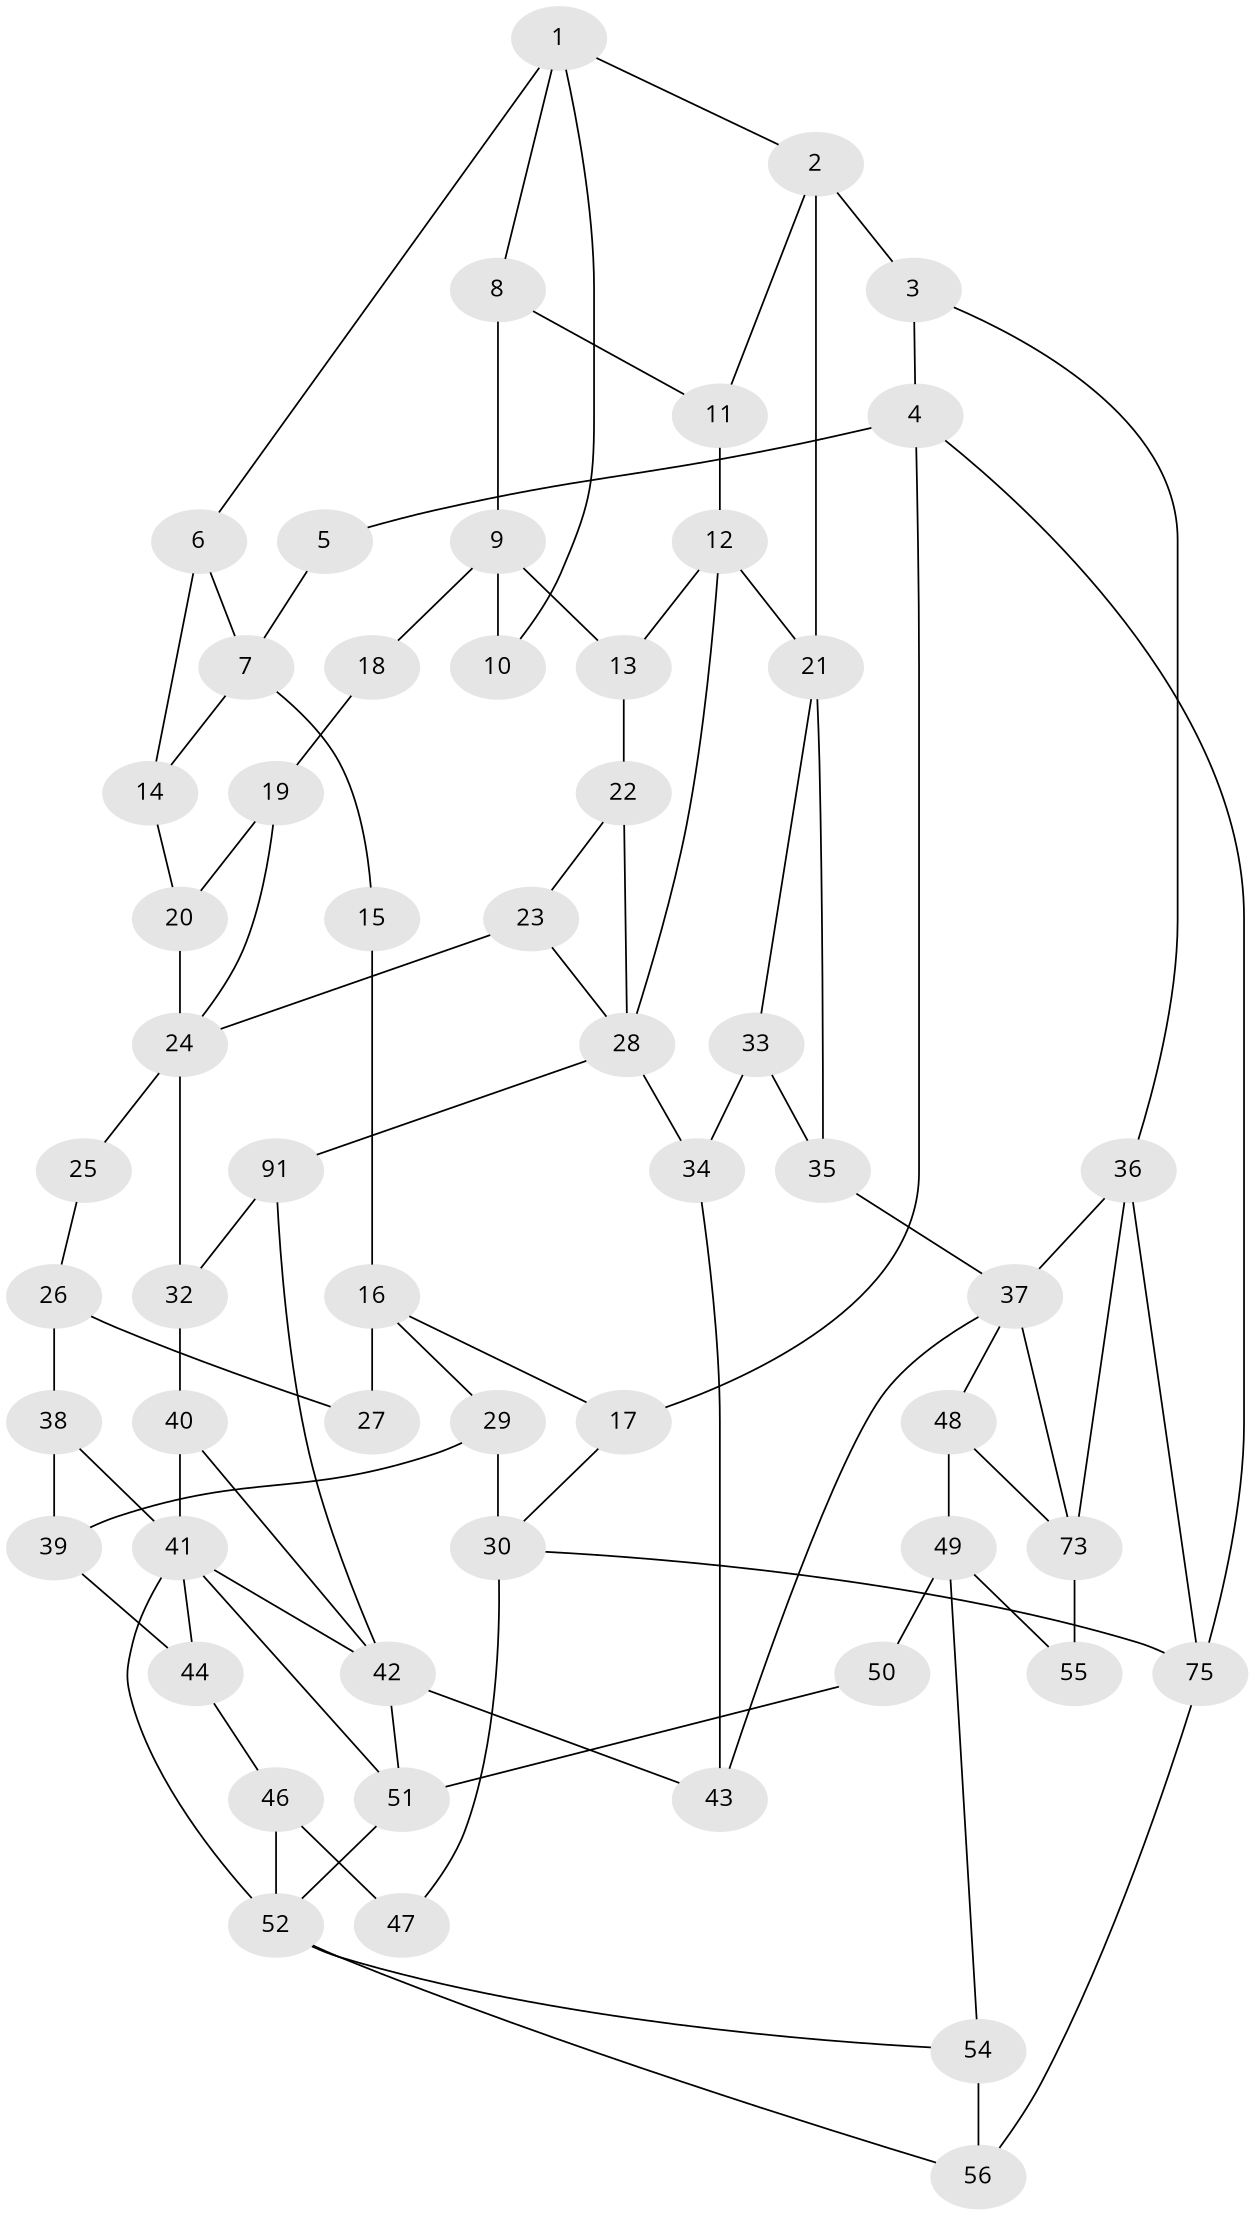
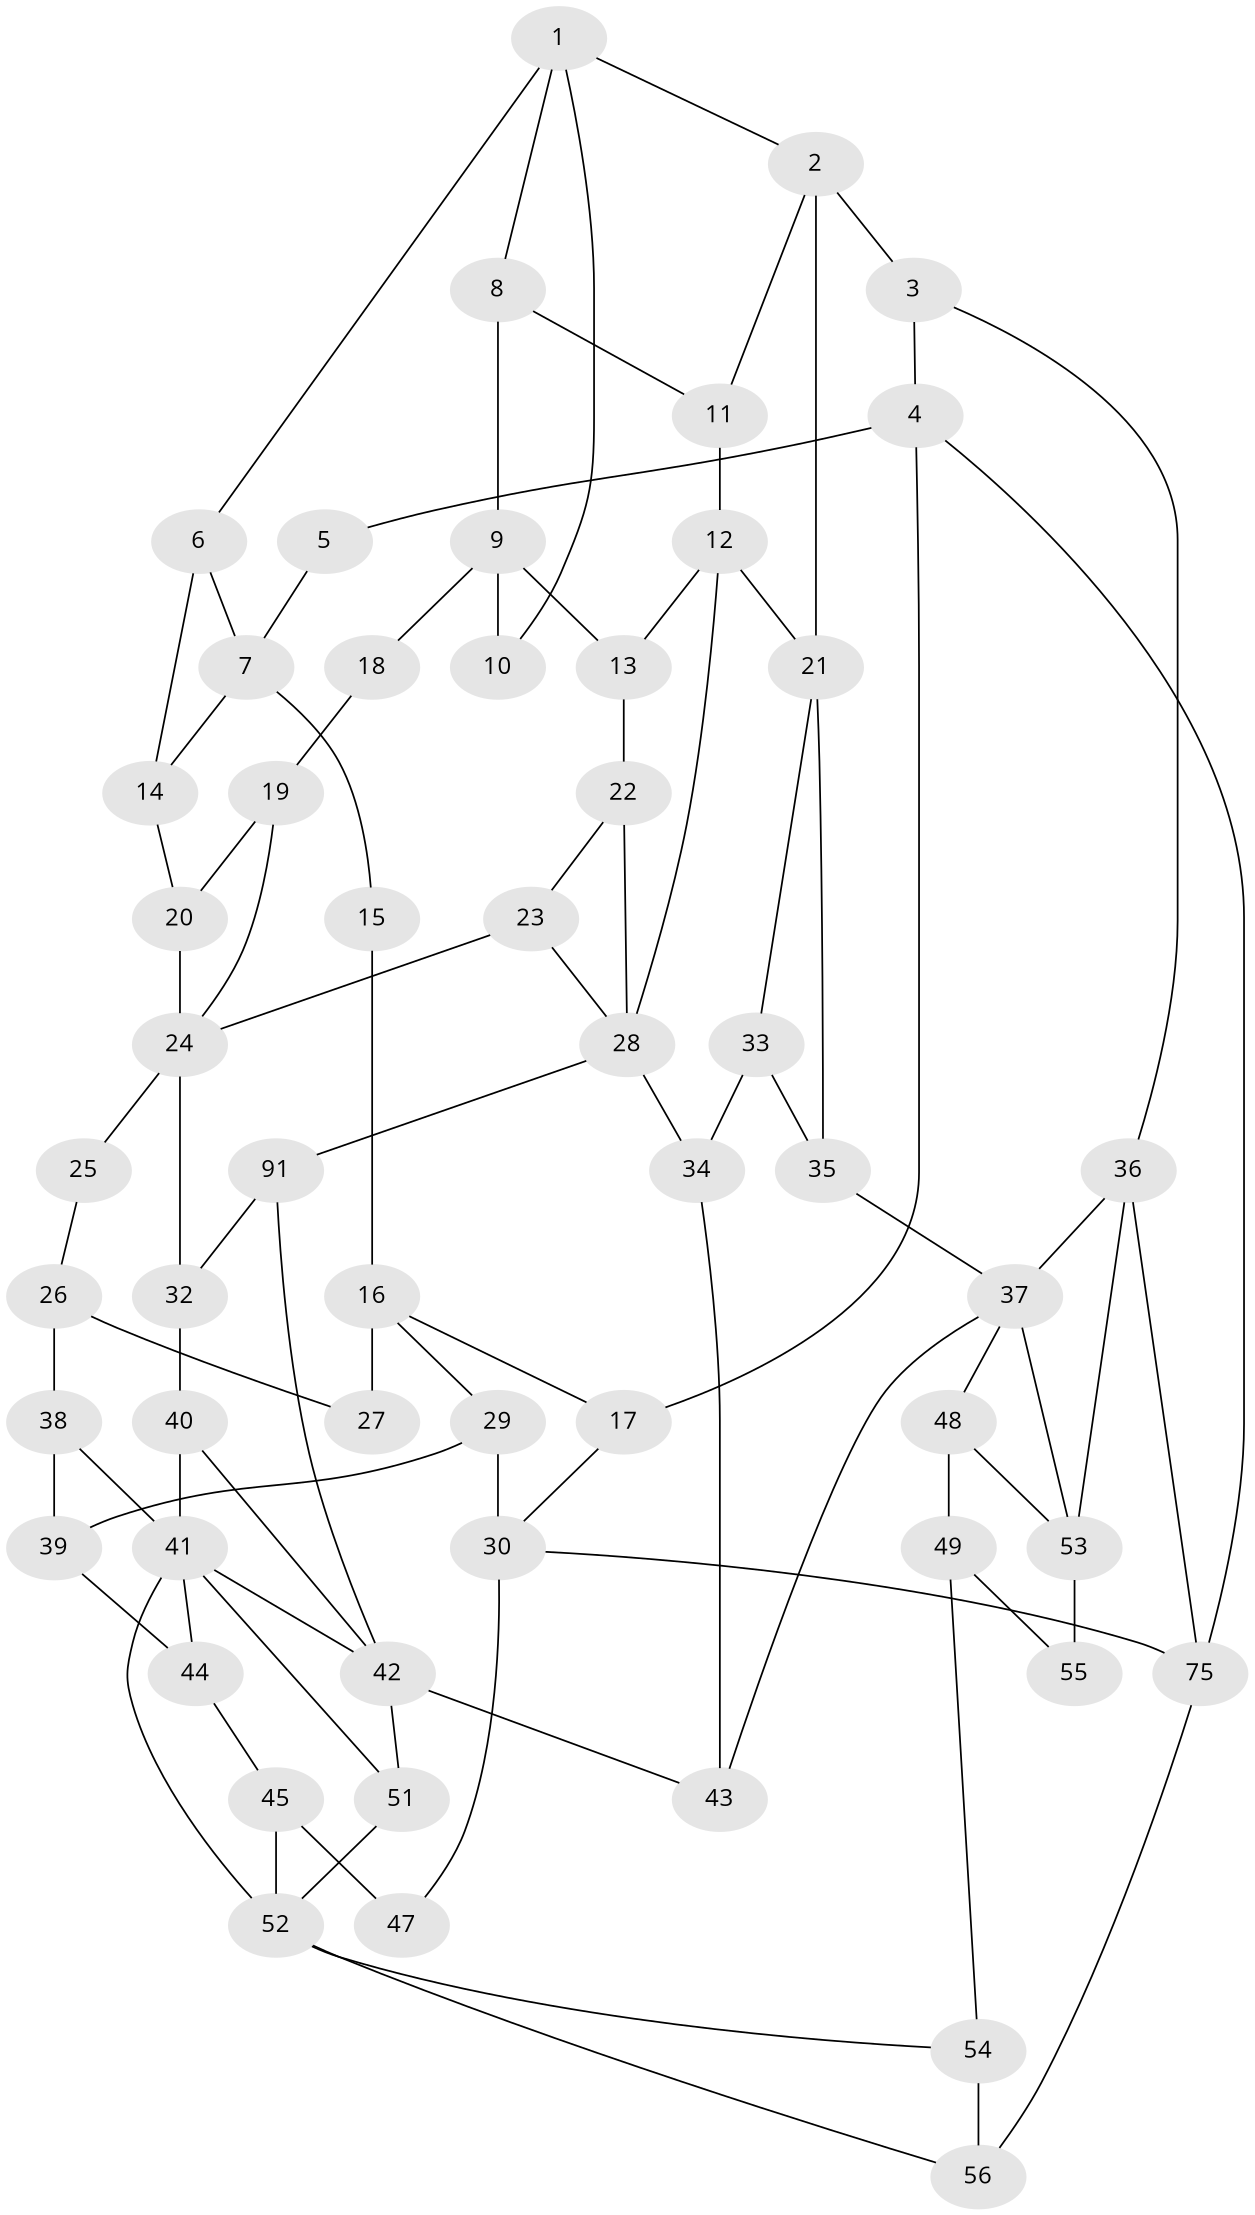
(1075, 1548) -> (1075, 1548)
(882, 1674) -> none
(276, 1800) -> (276, 1800)
